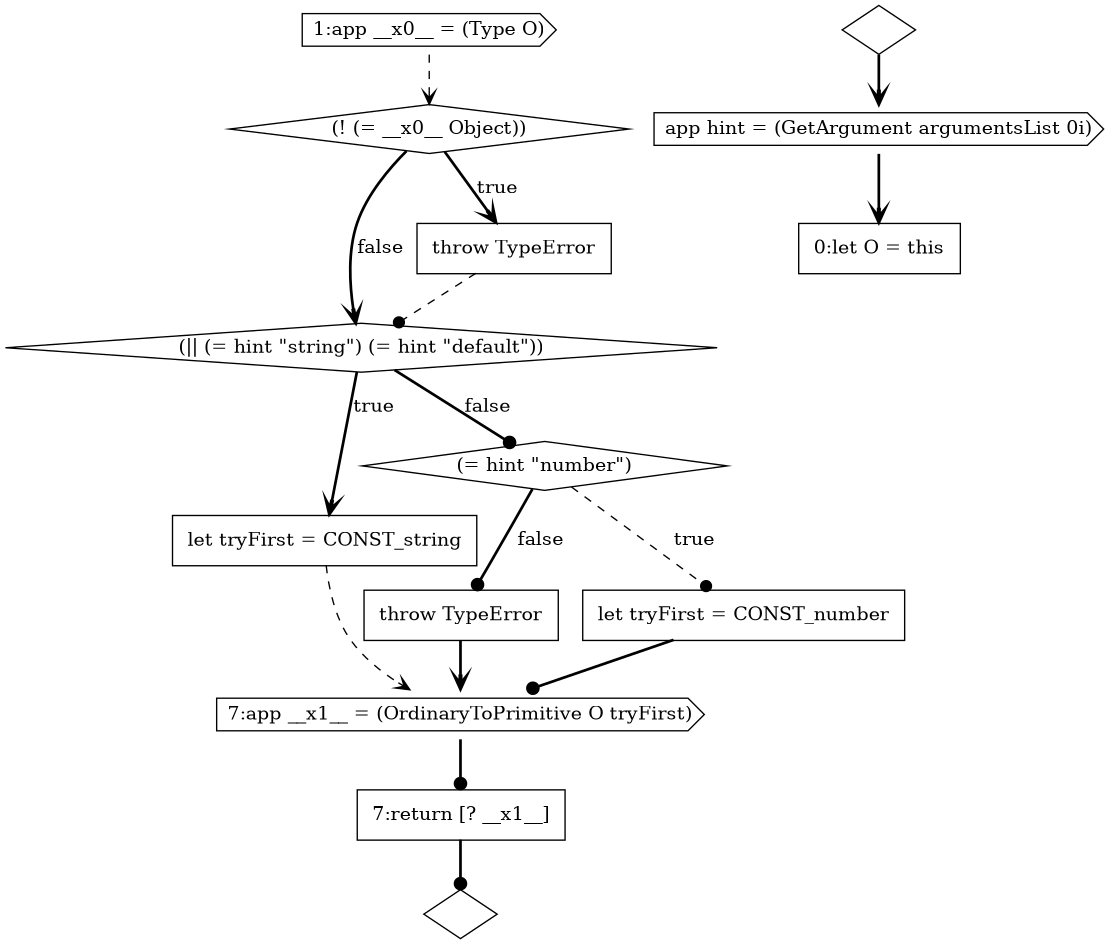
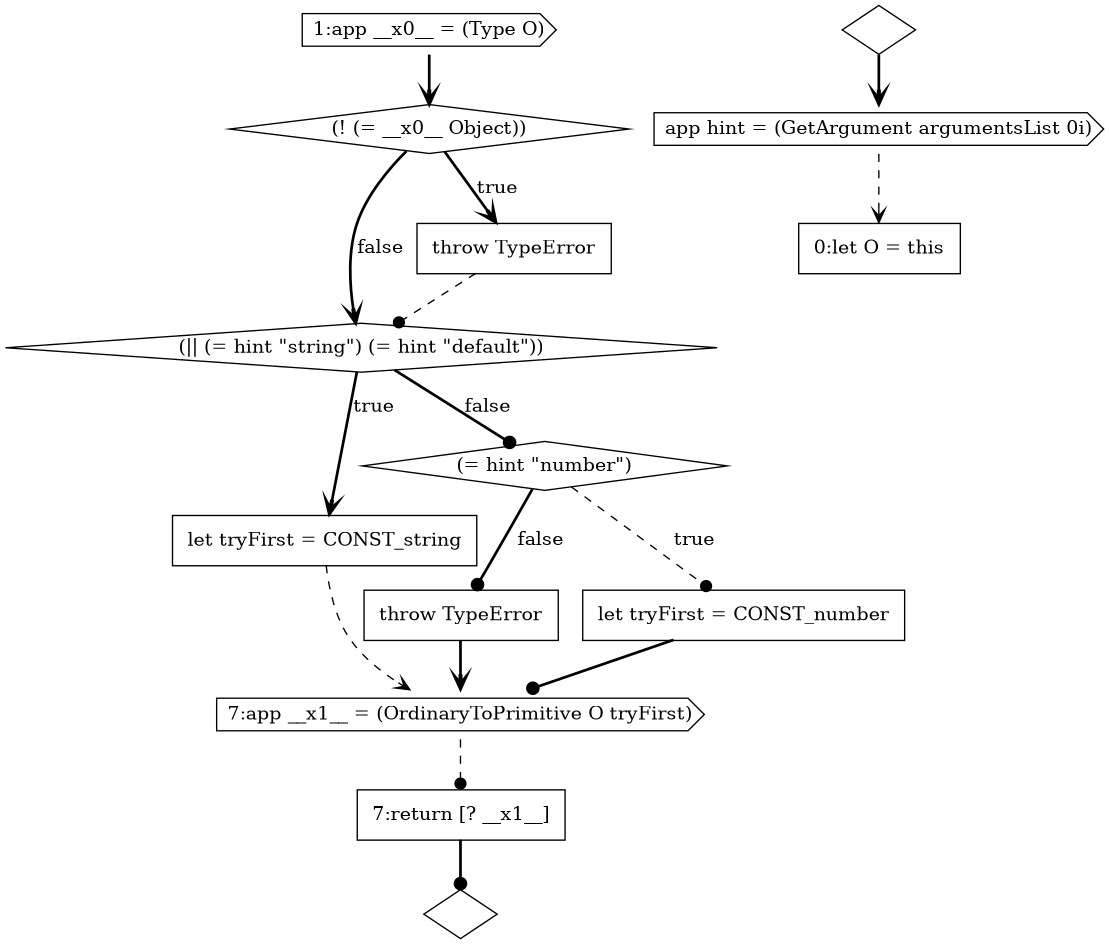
(429, 73) -> (429, 73)
(879, 181) -> (879, 181)
(460, 759) -> (460, 759)
